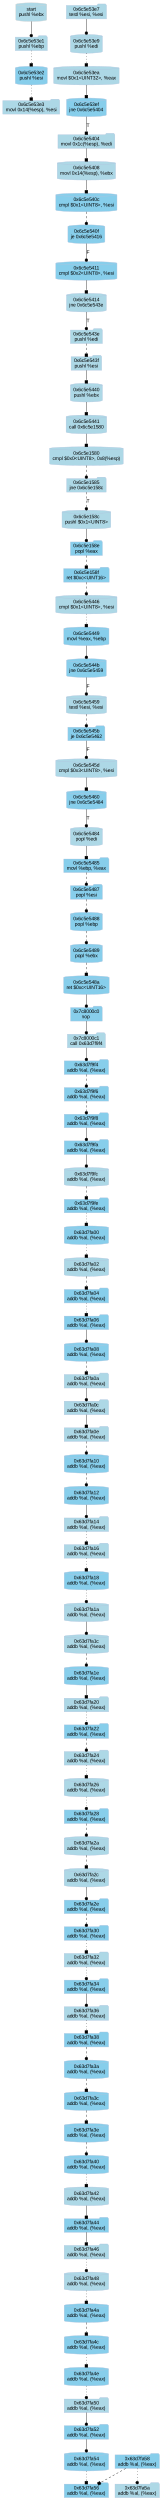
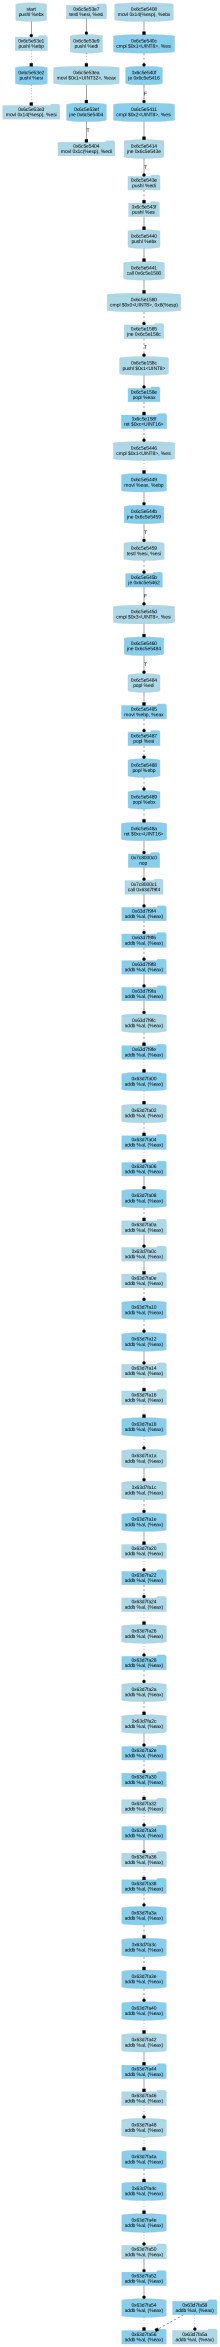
(86, 153) -> none
(88, 686) -> (146, 533)
